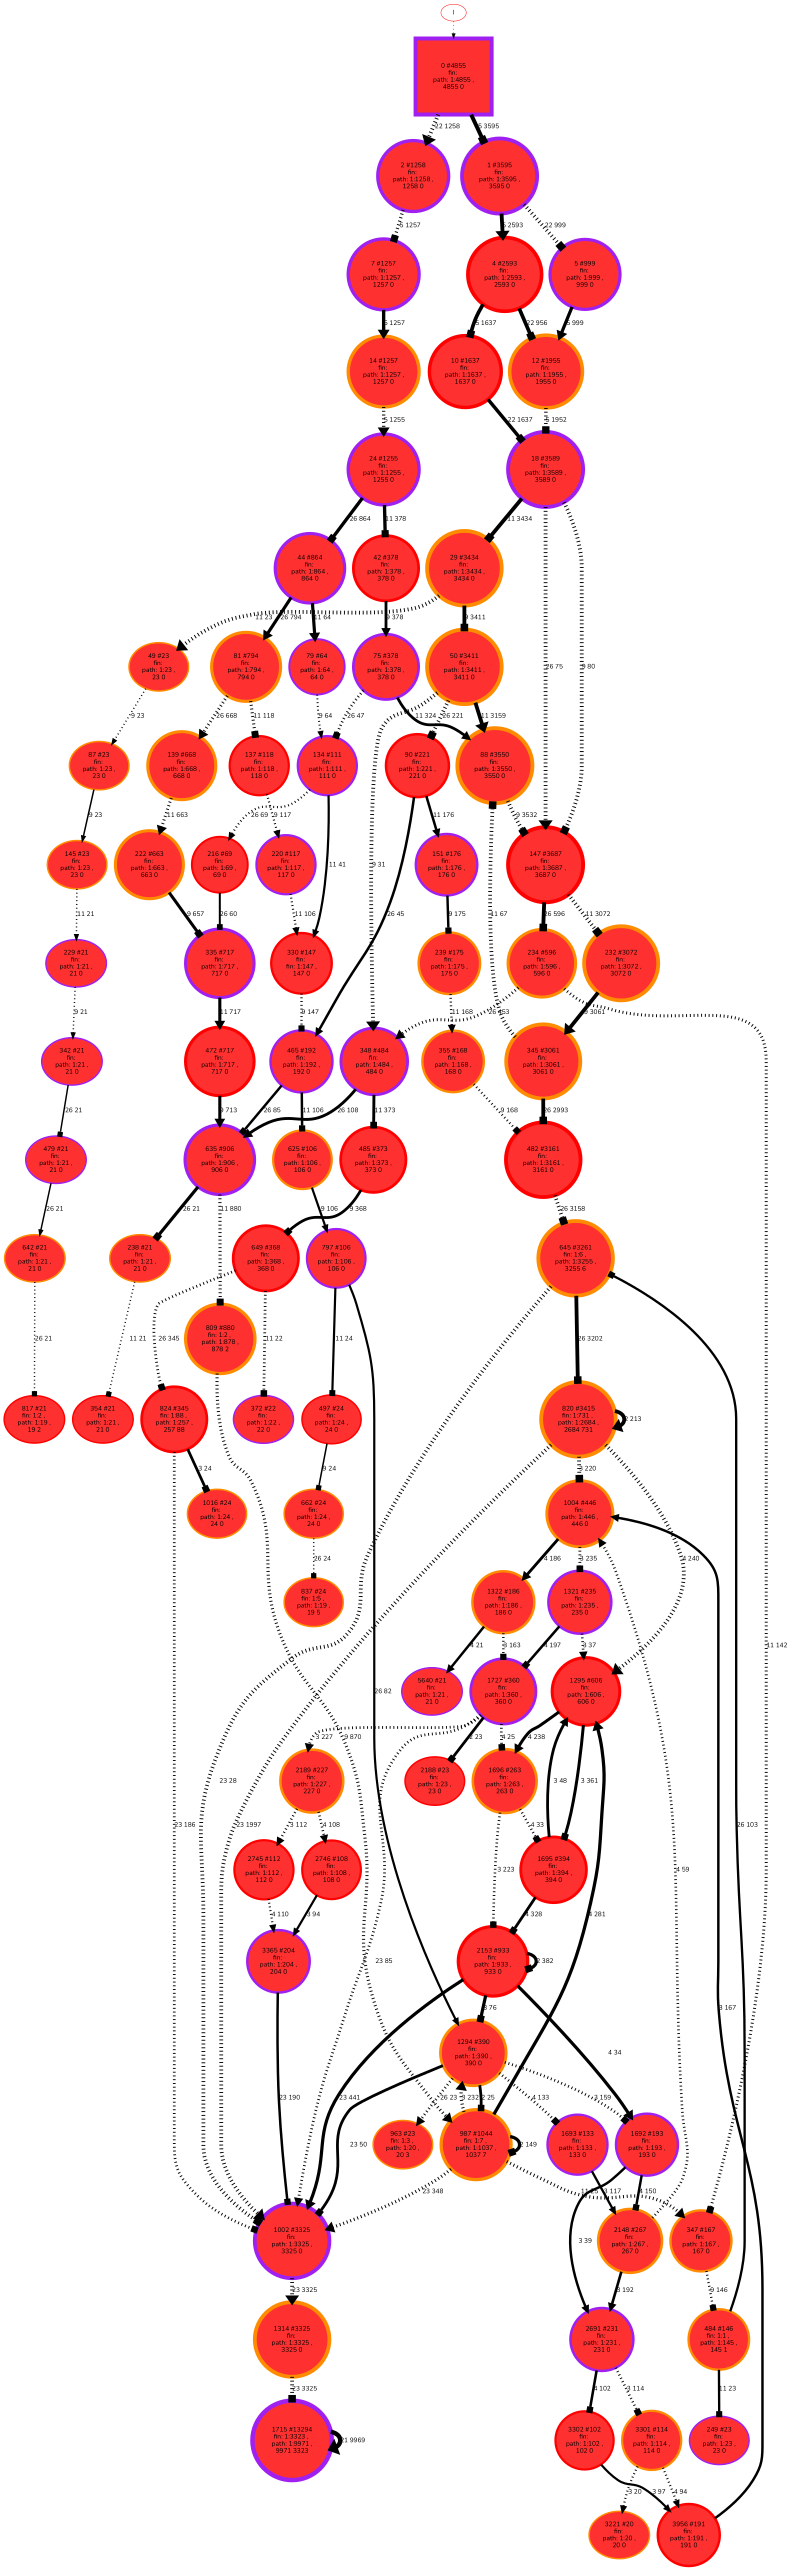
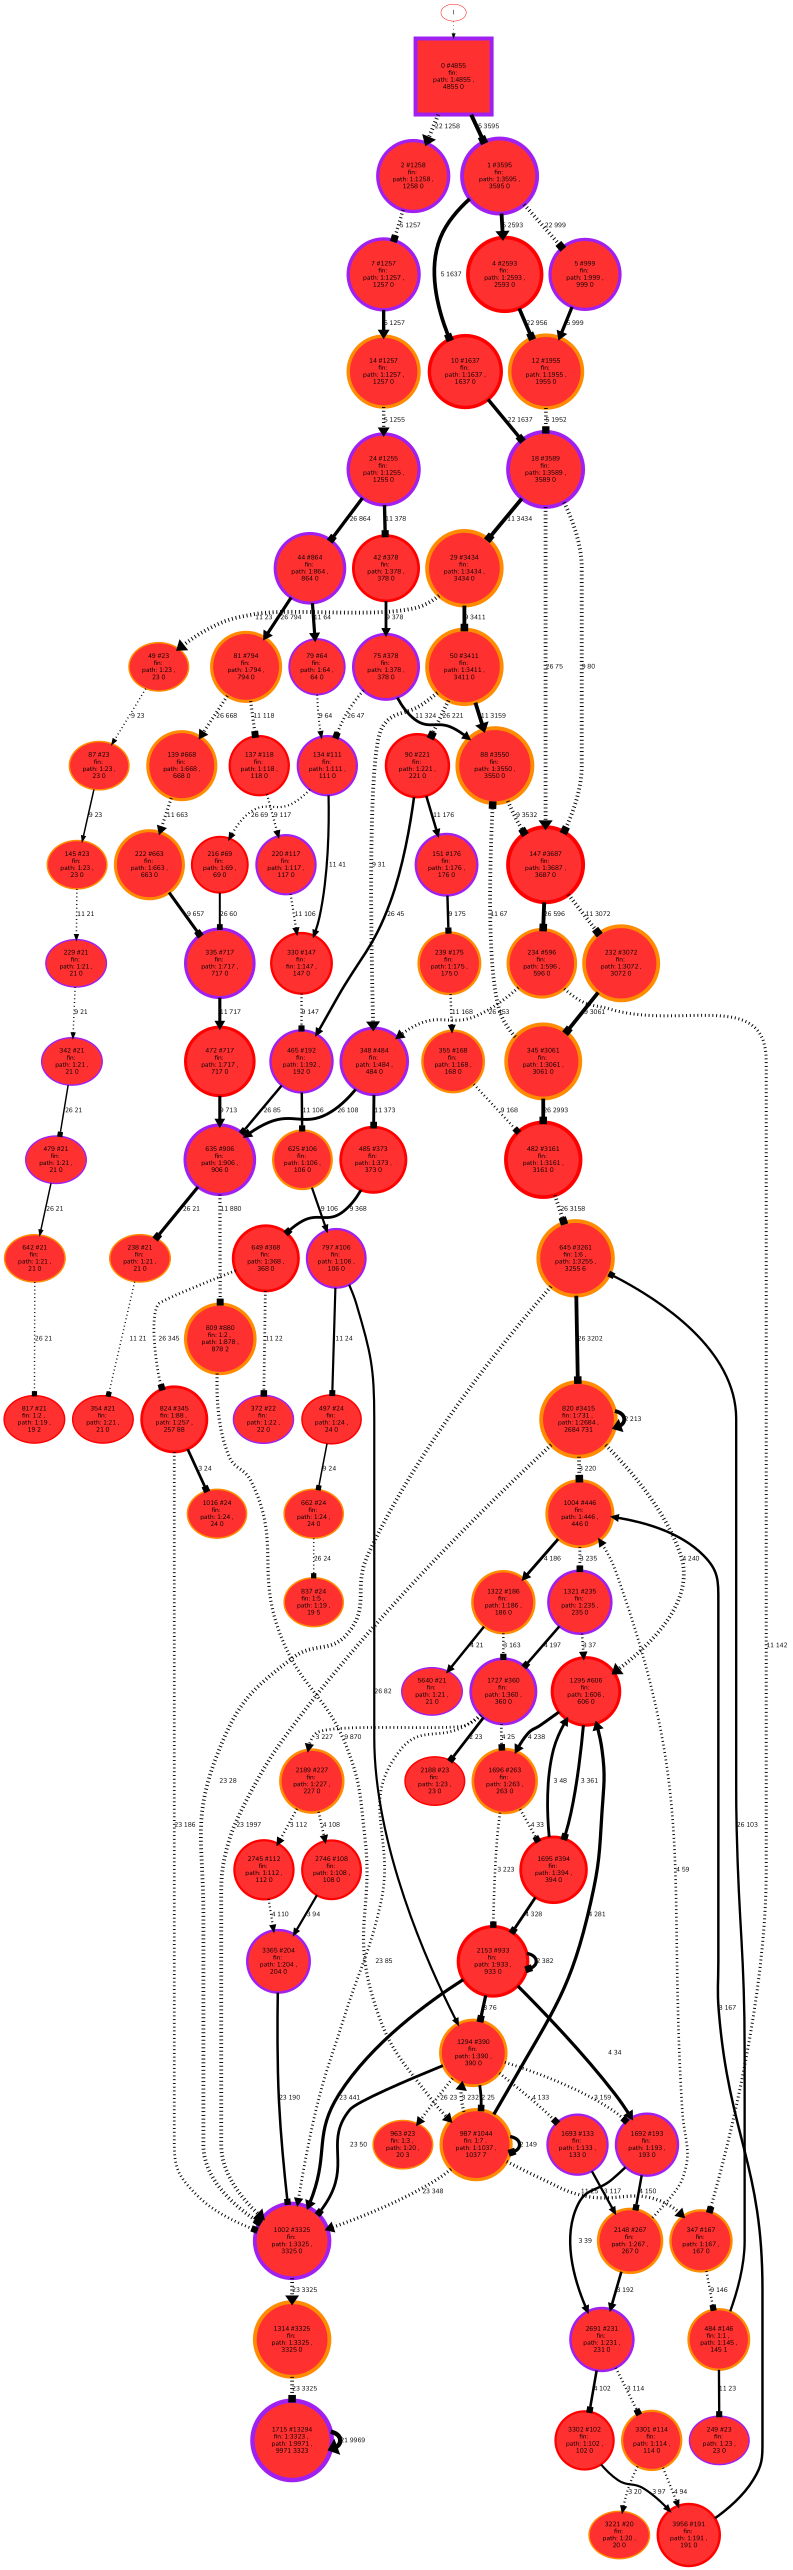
(476, 317) -> (435, 262)
(584, 1011) -> (584, 1011)
